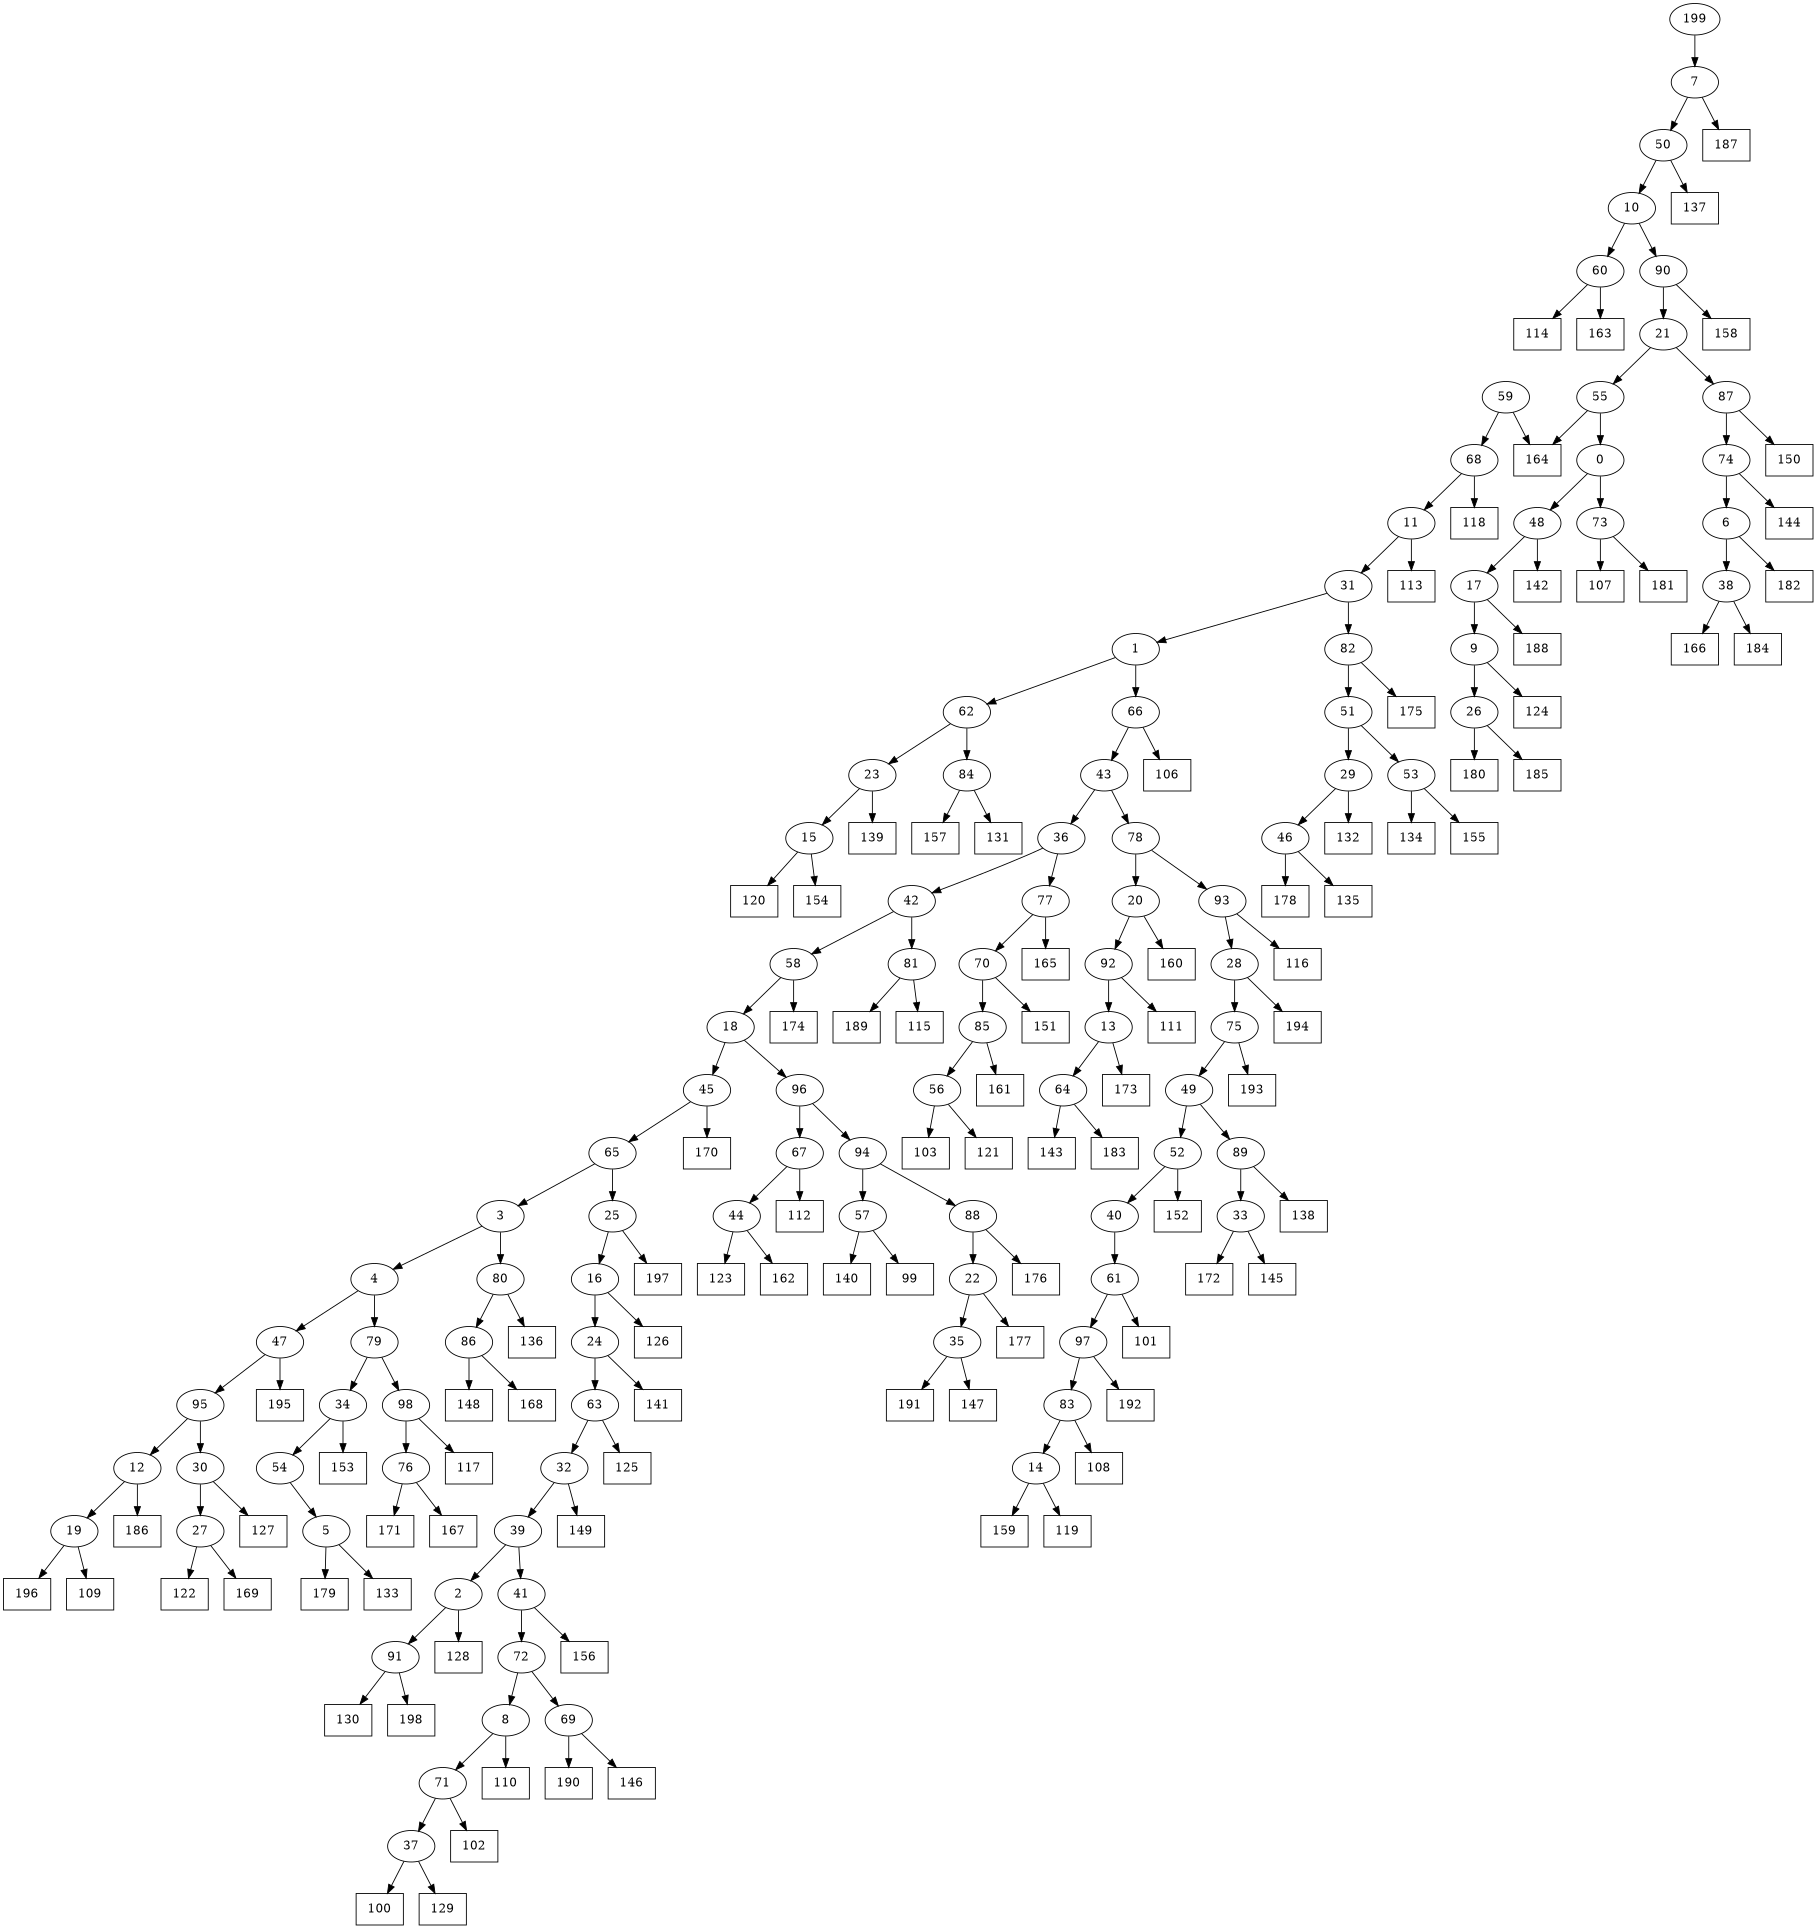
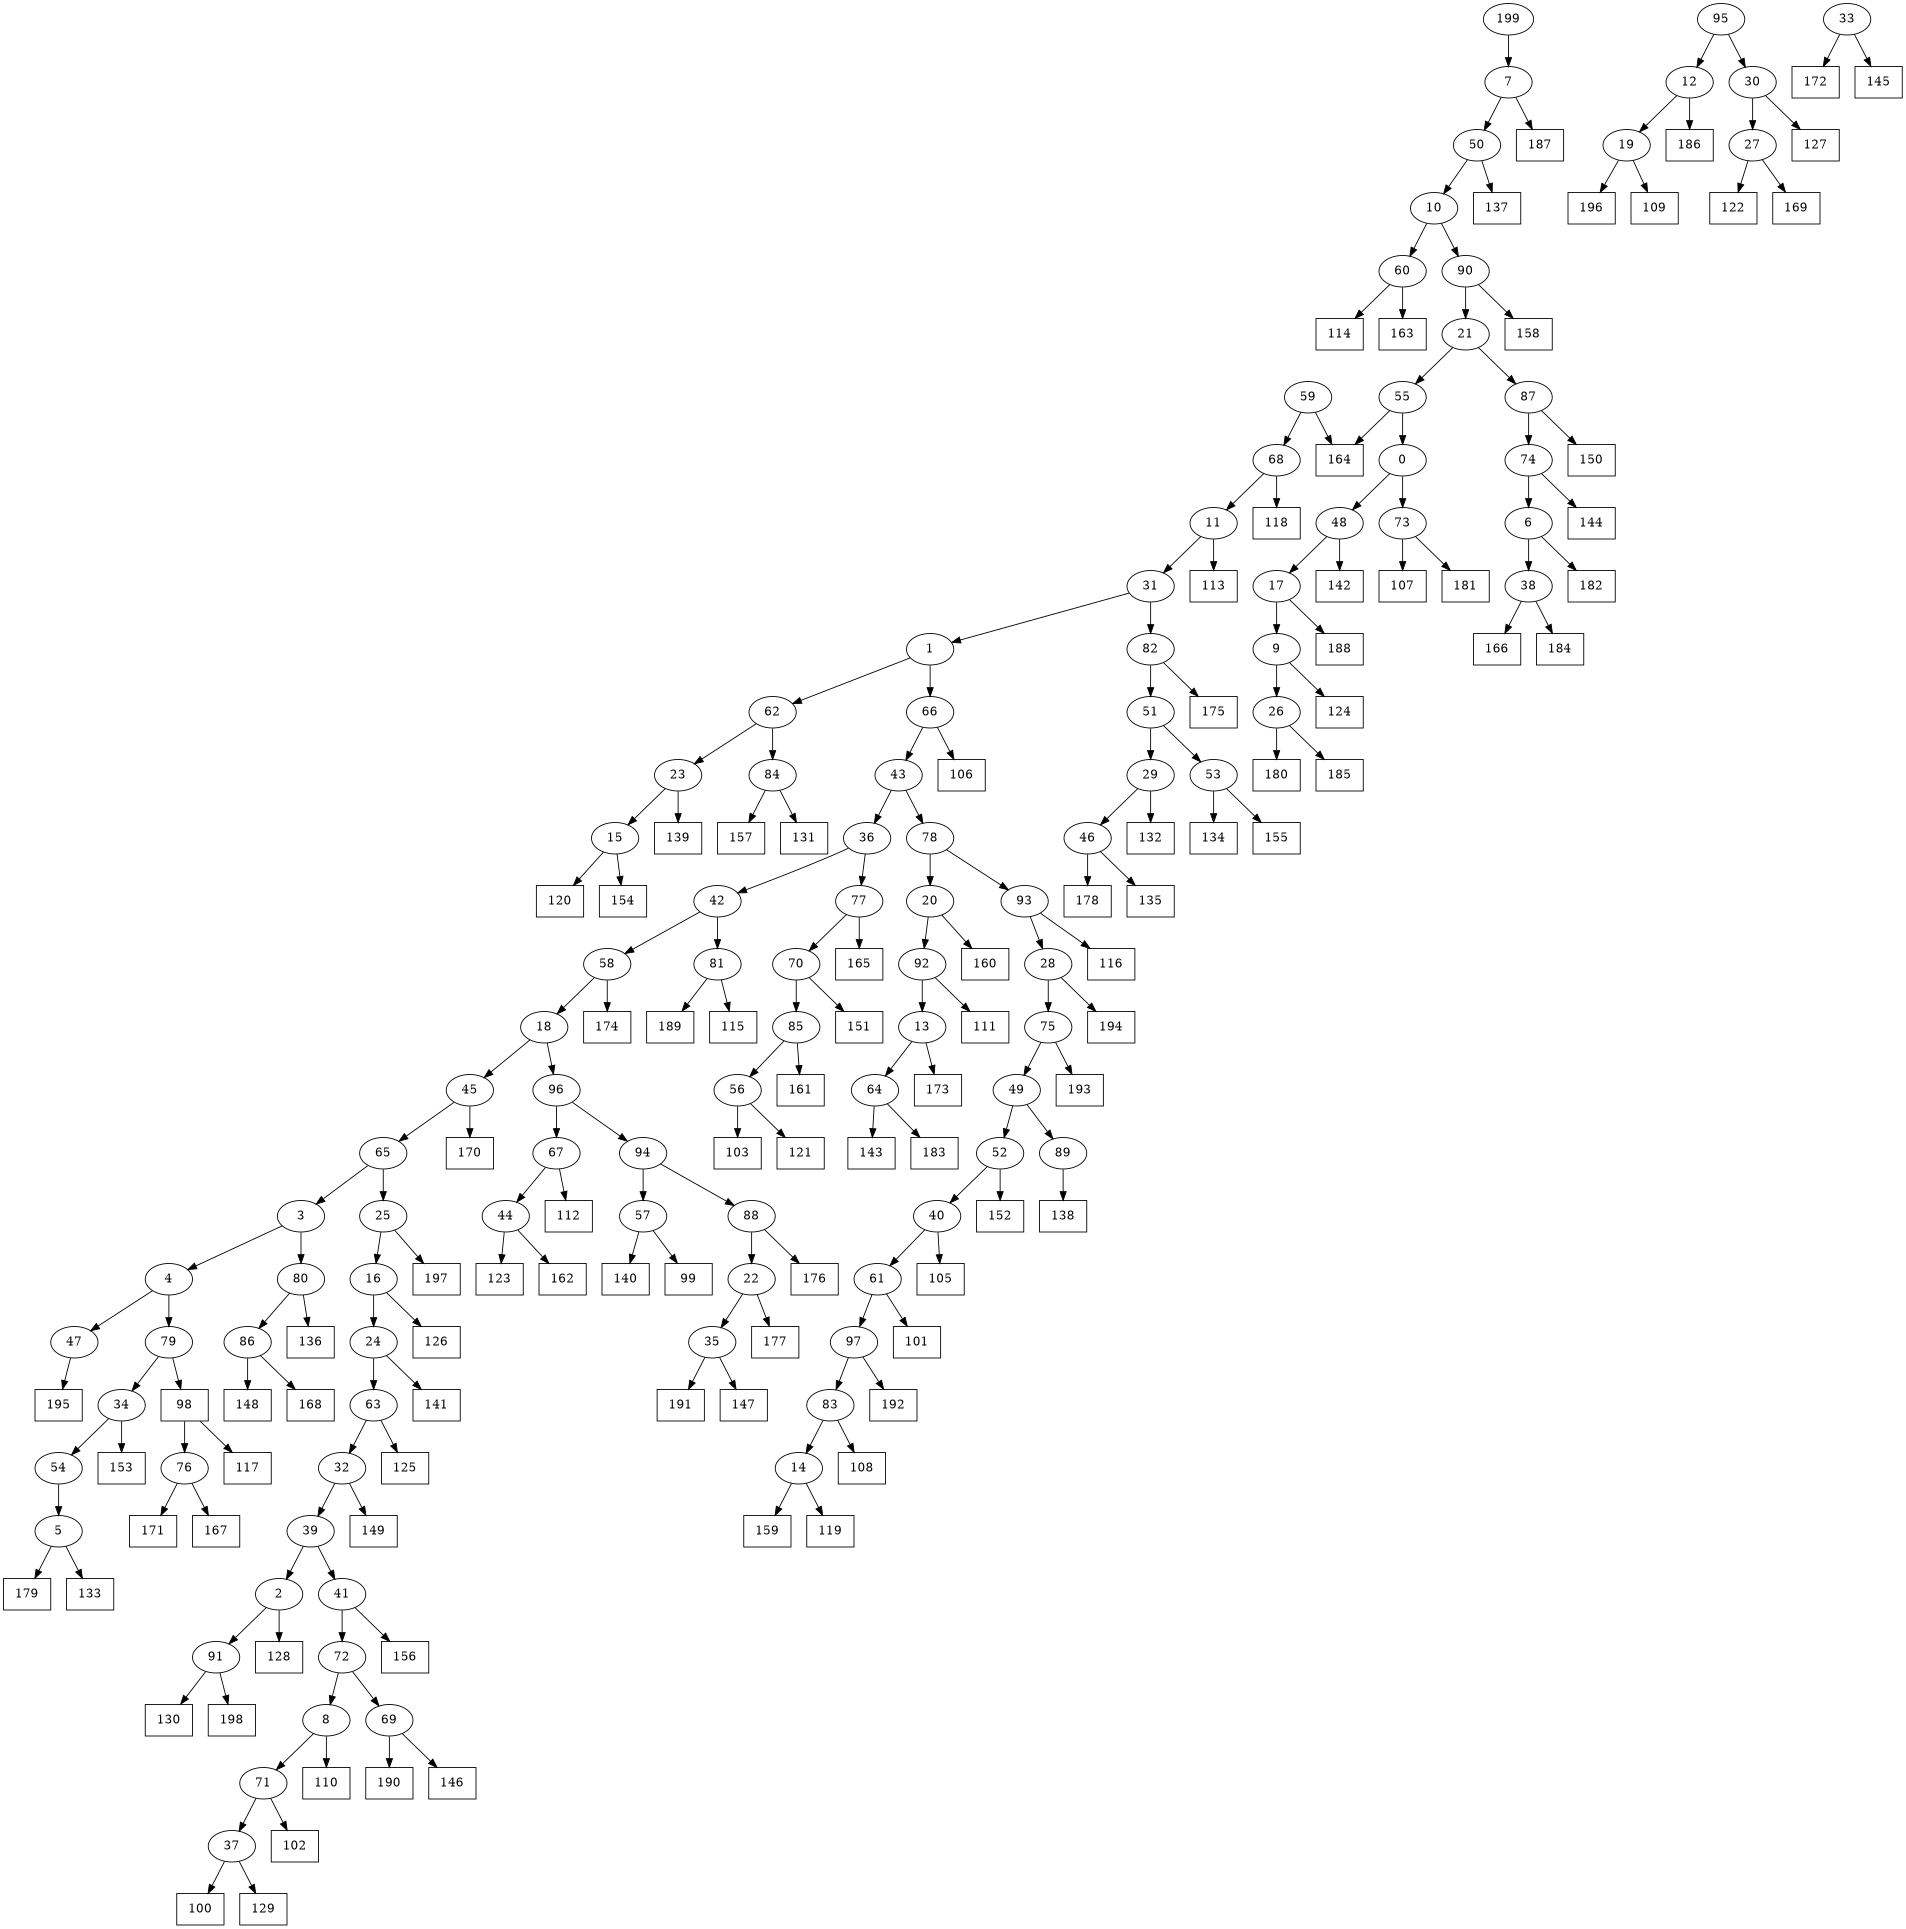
(1241, 1180) -> none
none -> (941, 1279)
(244, 1371) -> none
(406, 1405) -> (185, 1405)
